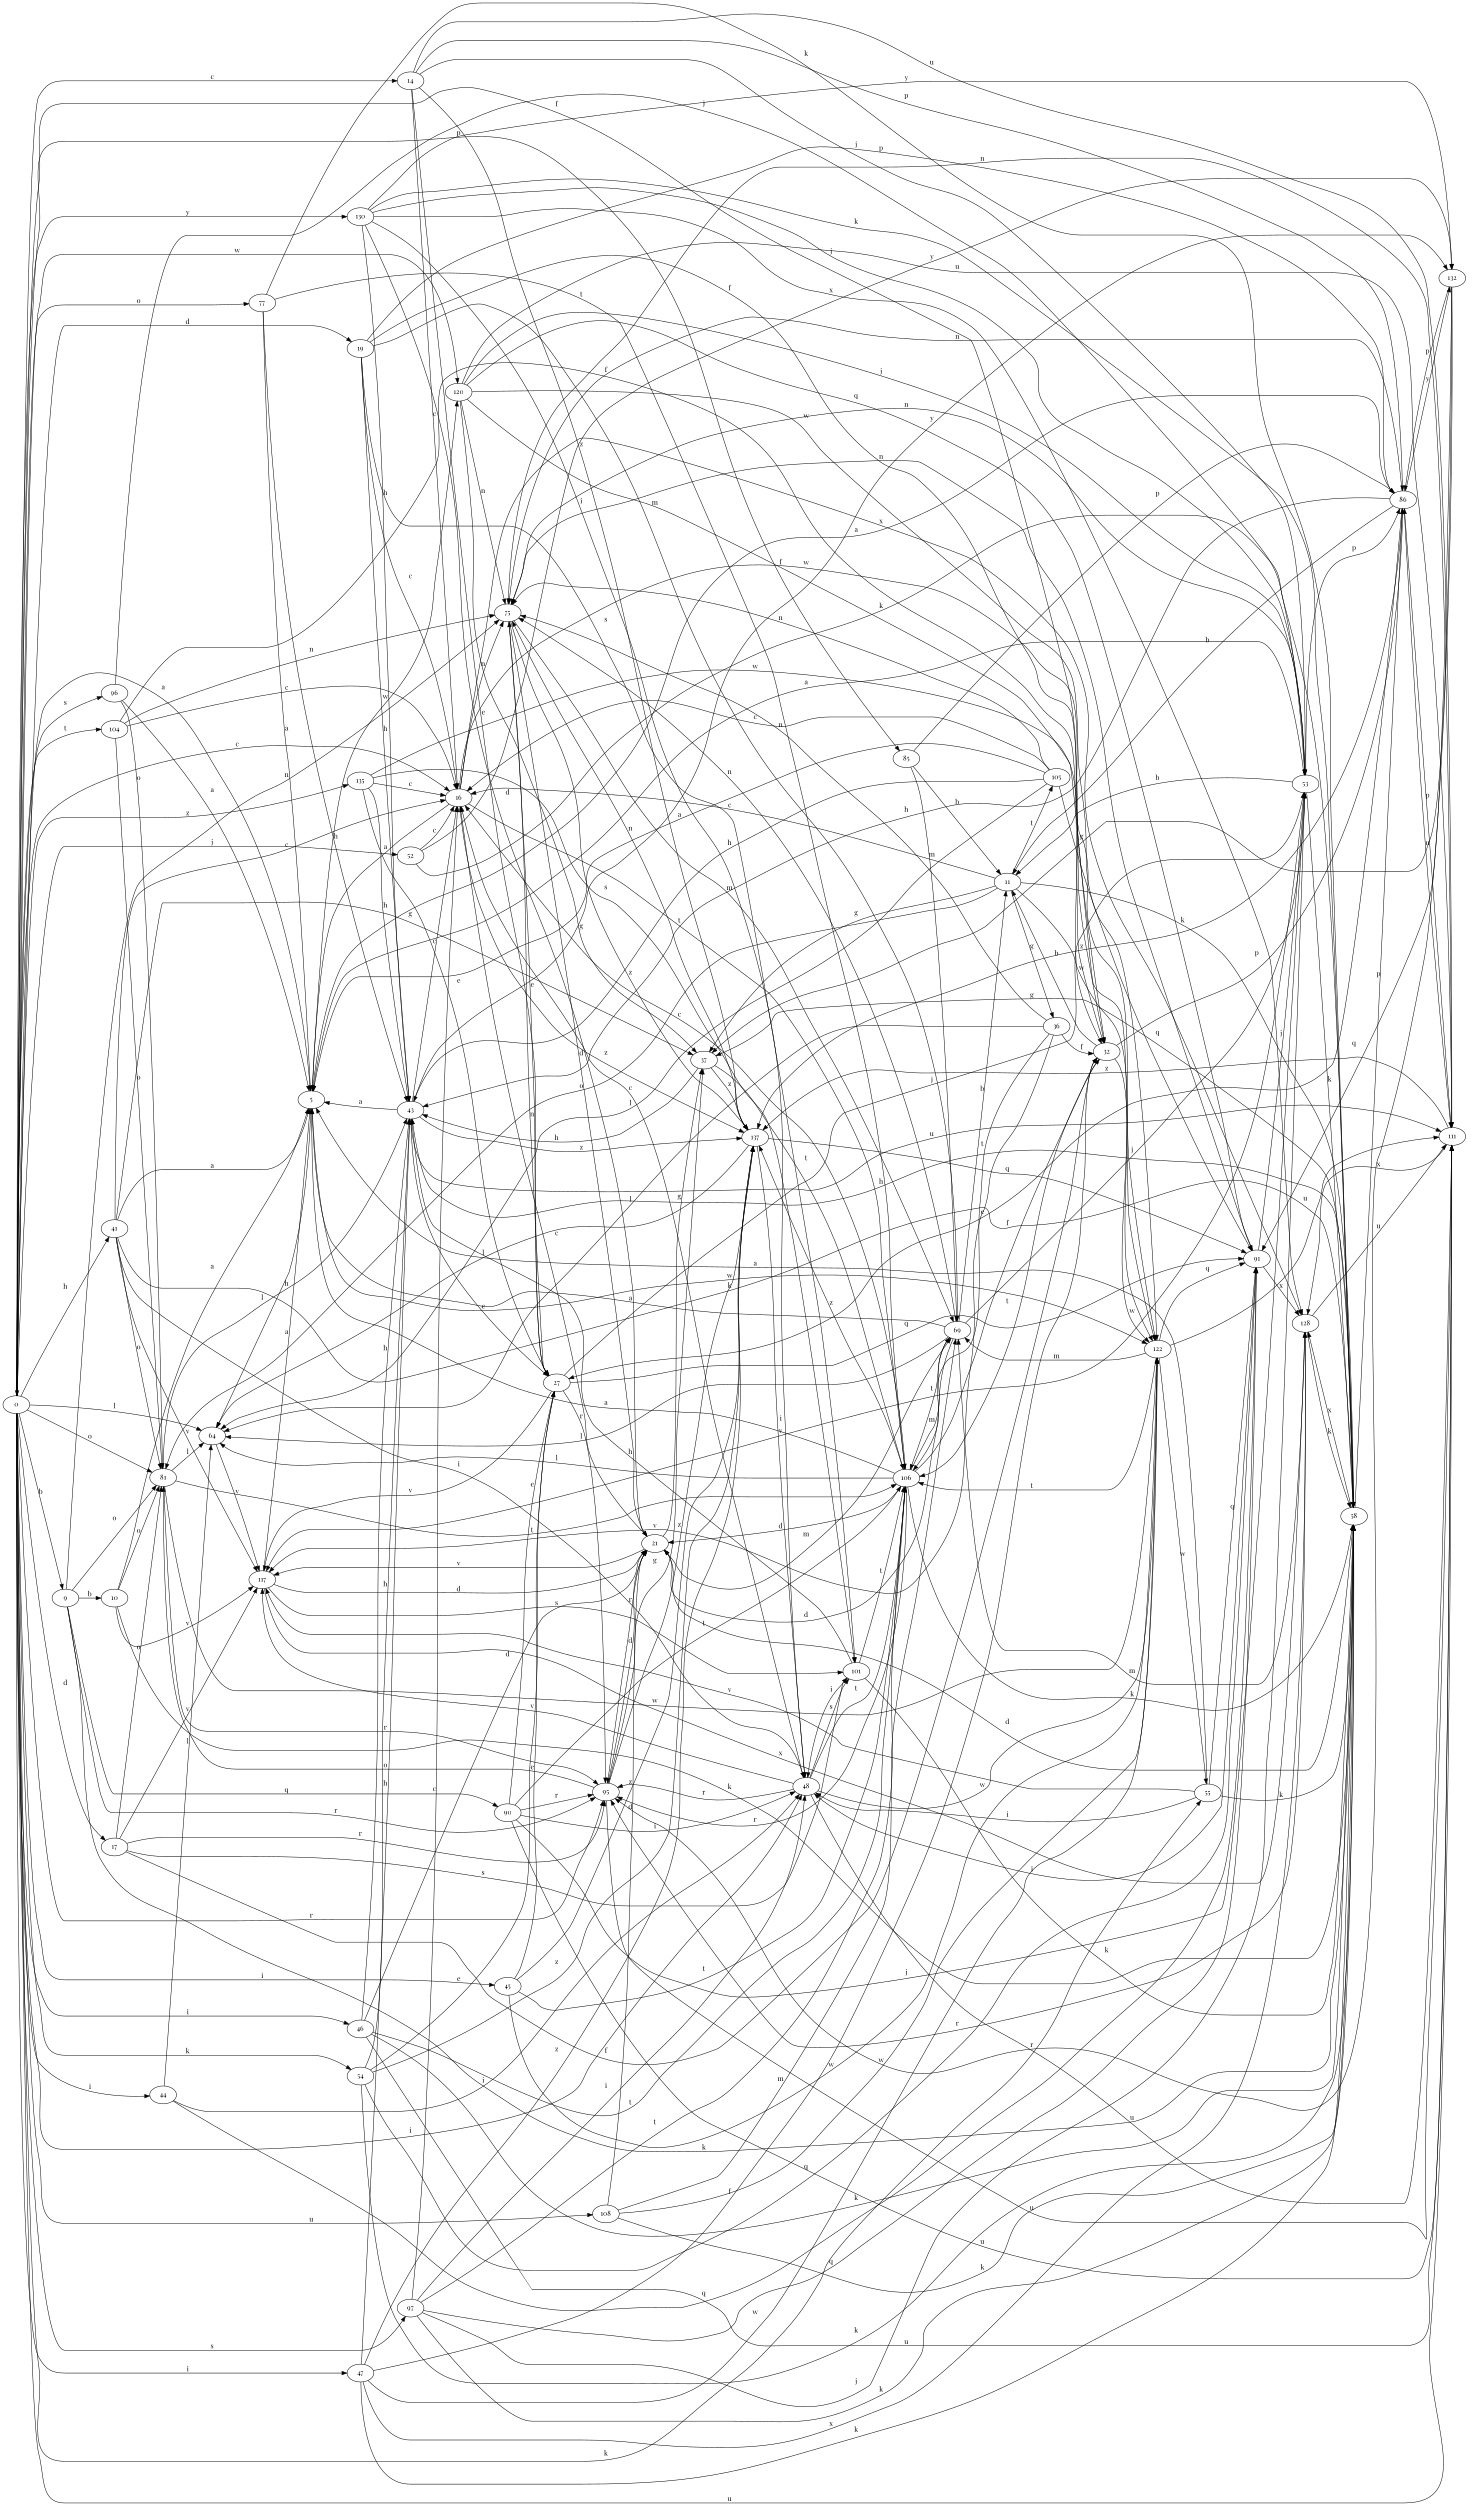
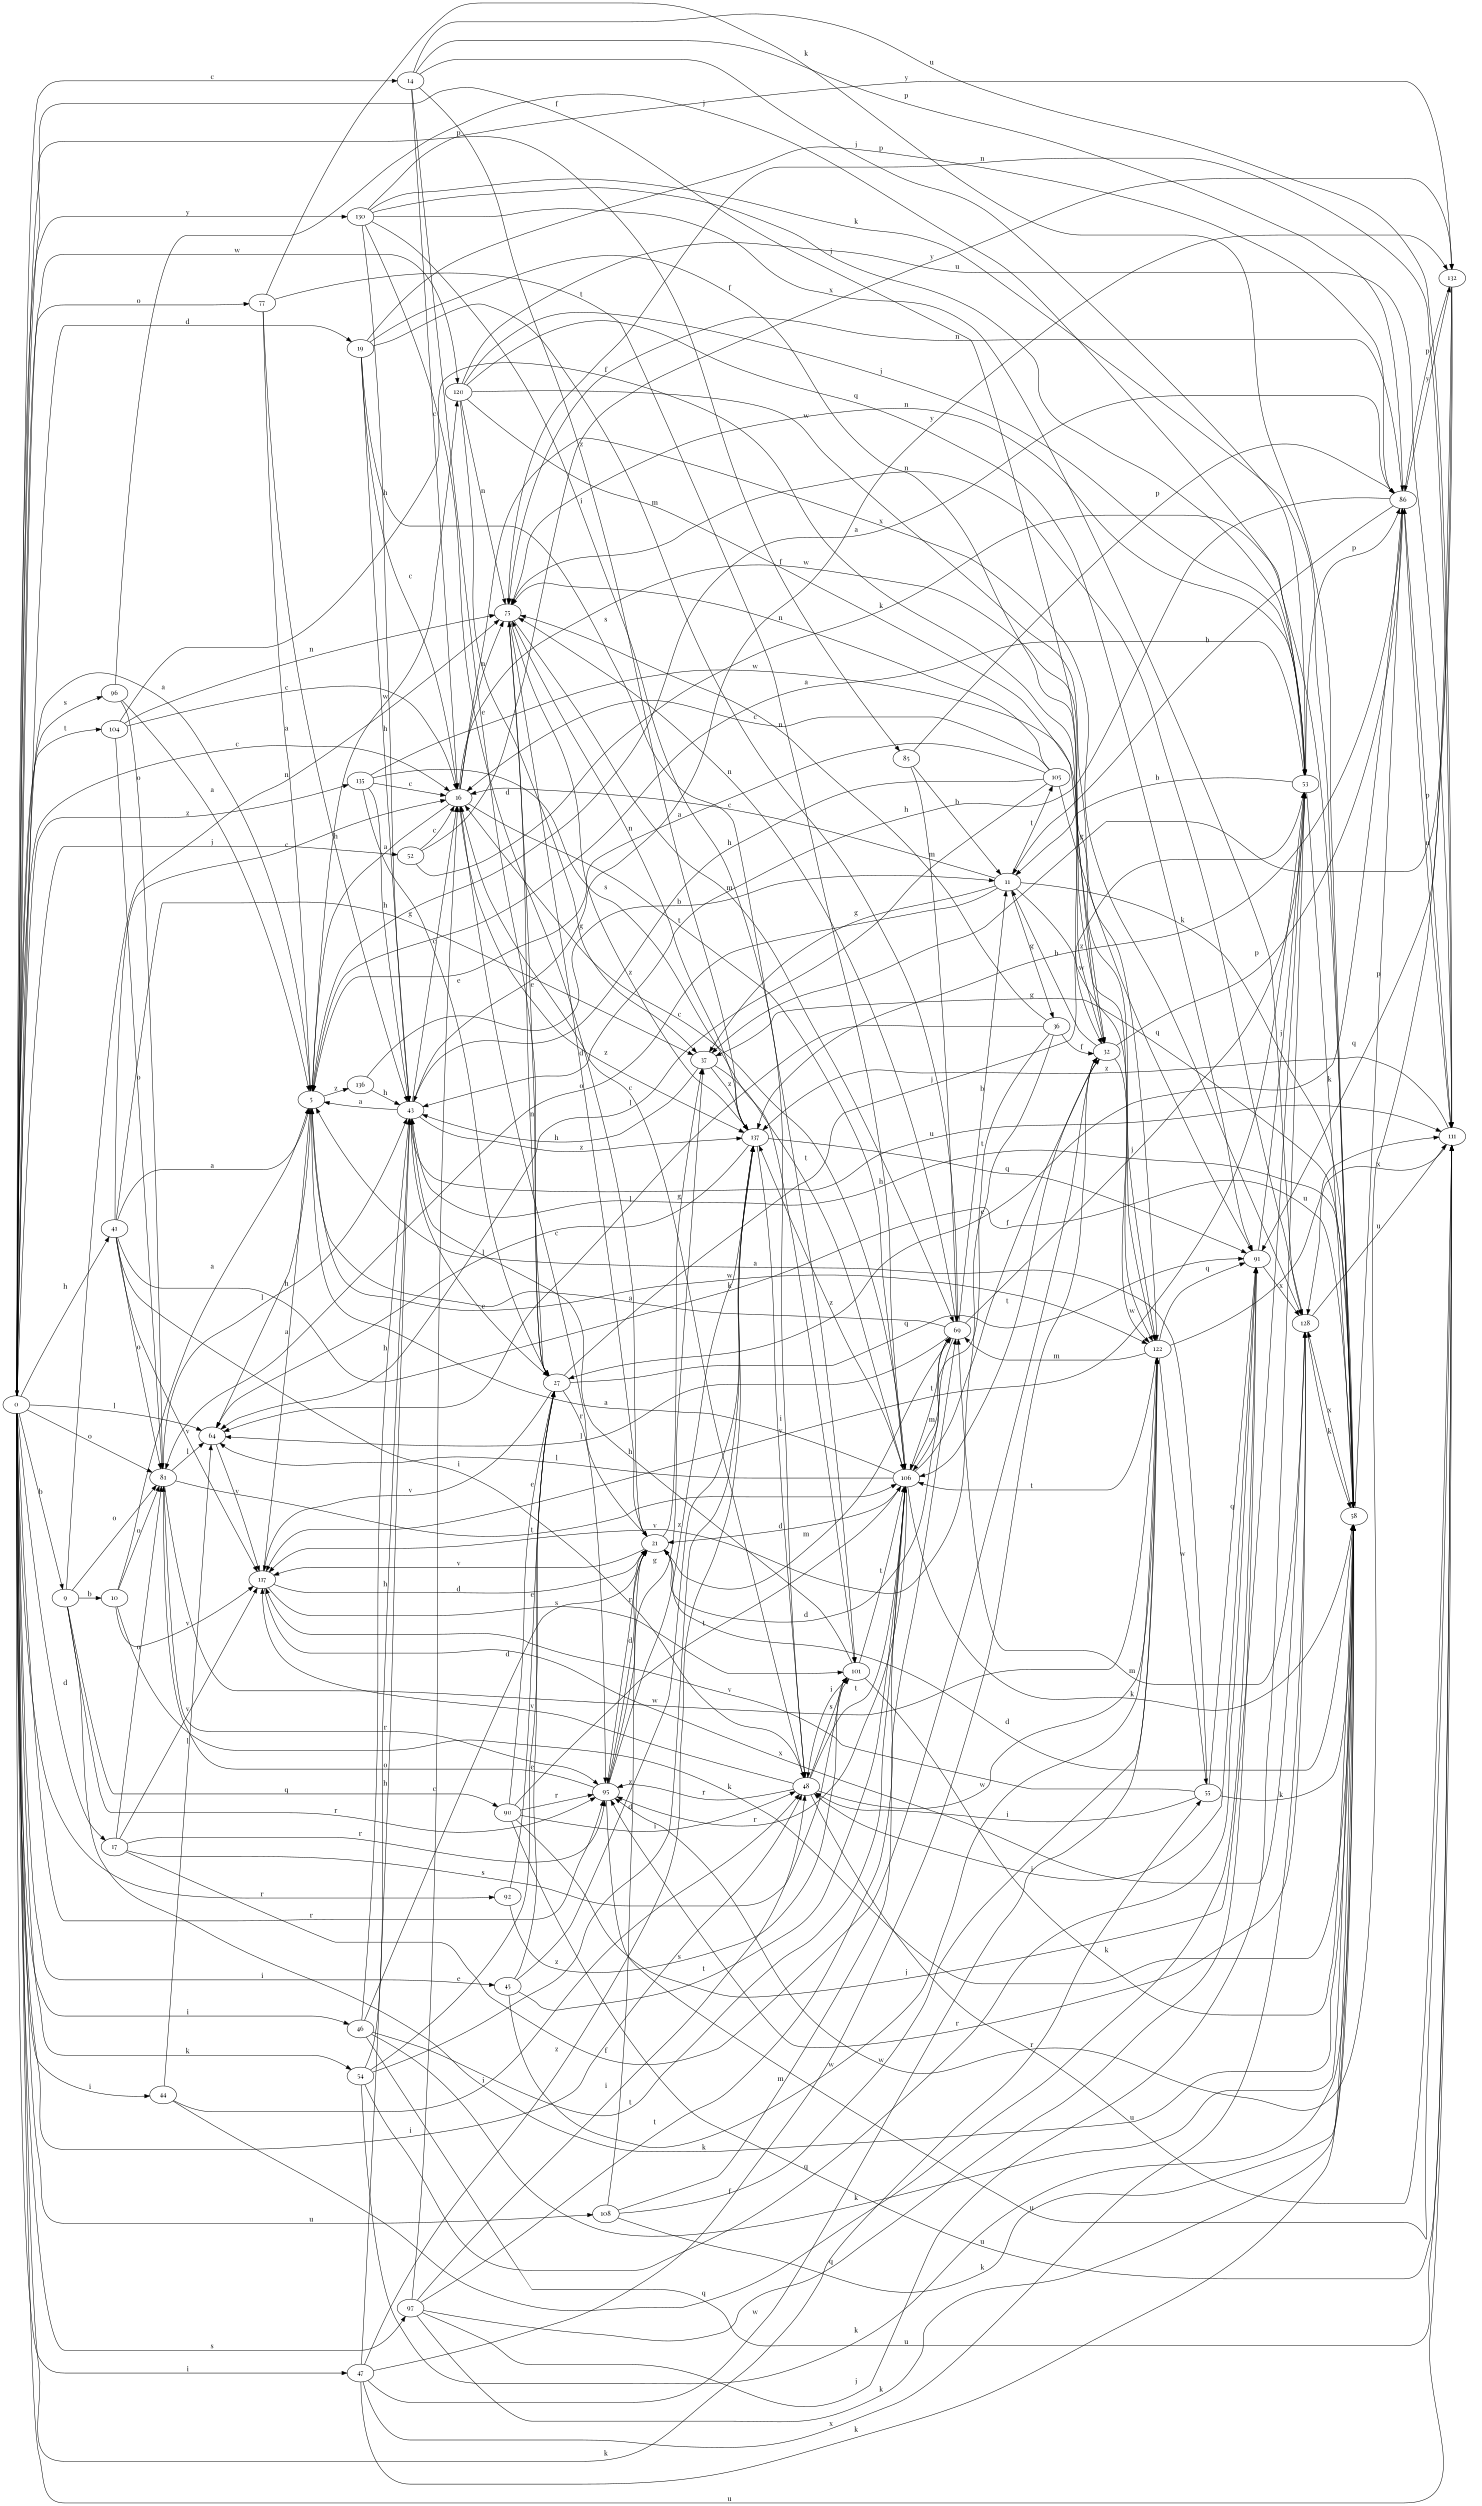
(1066, 606) -> (1120, 635)
none -> (360, 1085)
none -> (508, 1897)
